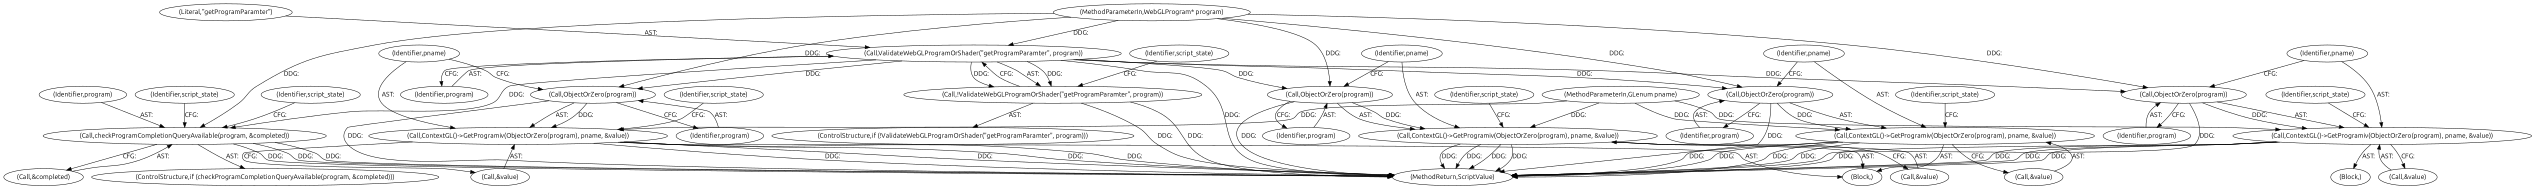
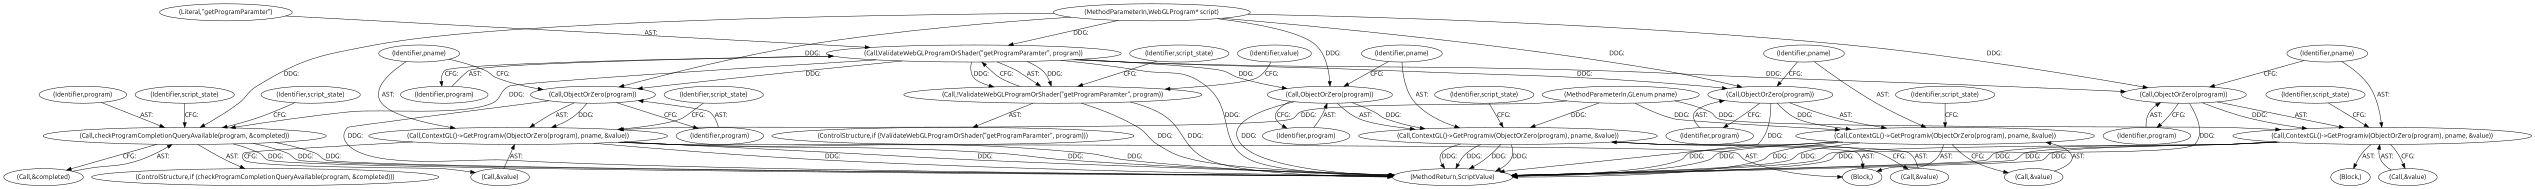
(1152, 12) -> (1152, 12)
none -> (1274, 54)
